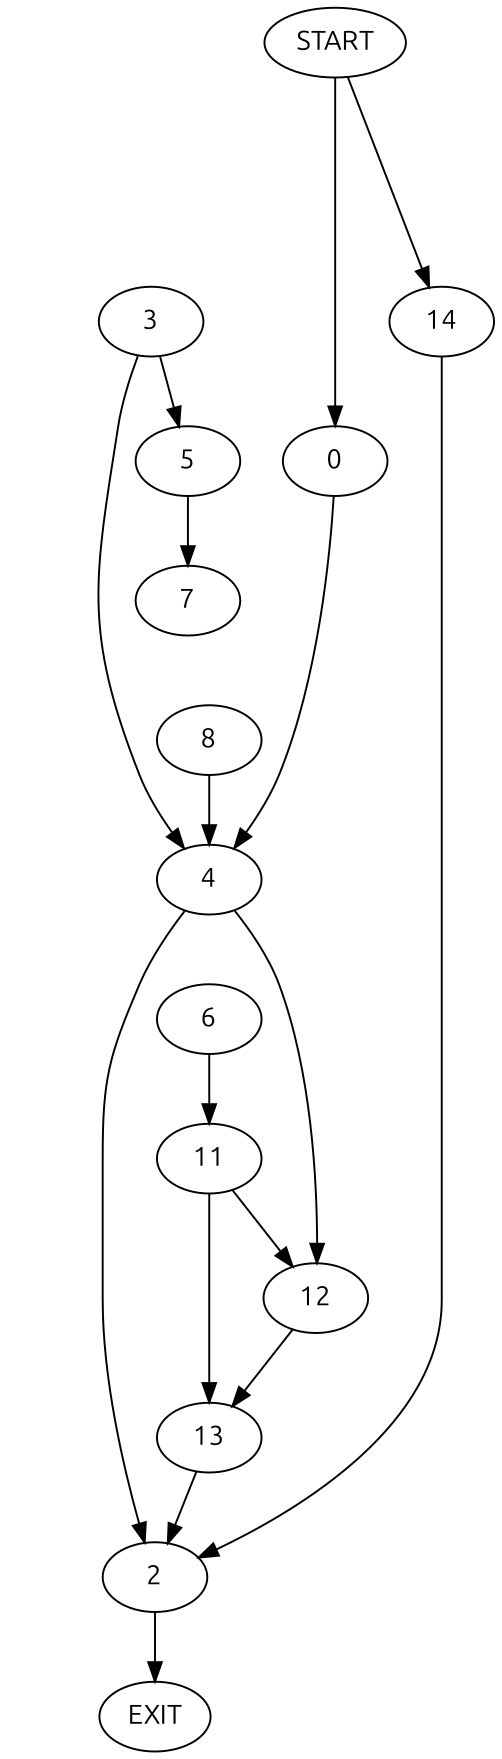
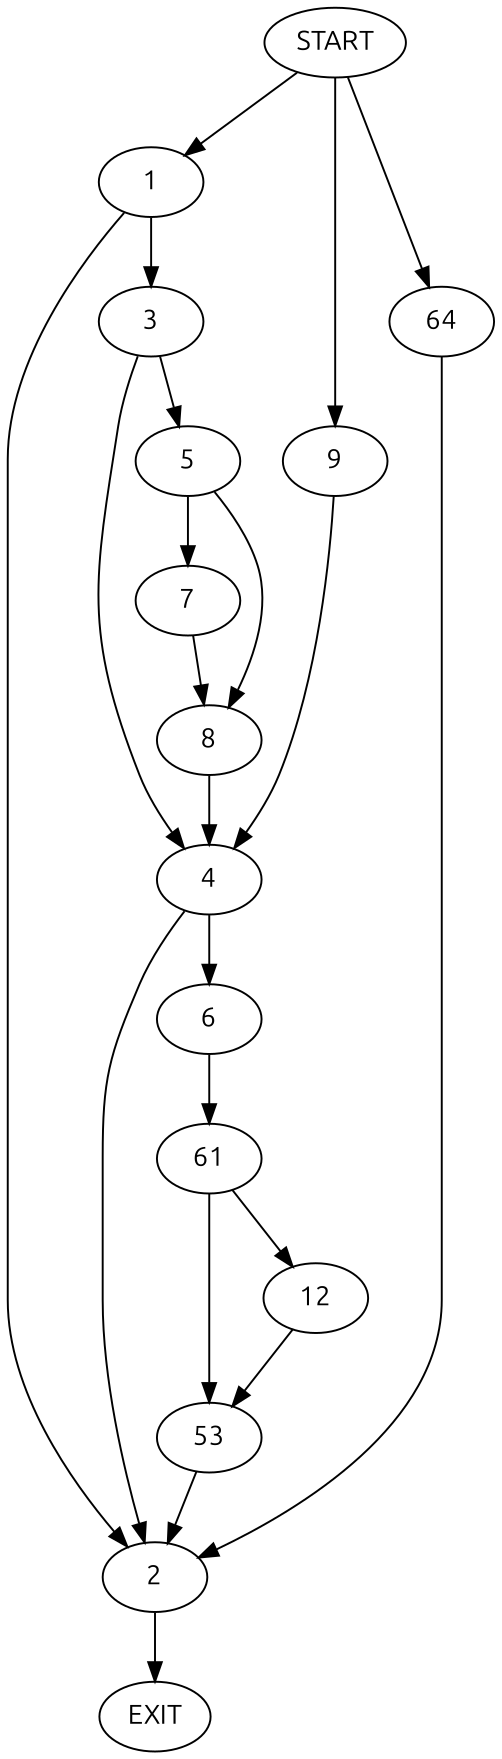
none -> (151, 182)
(442, 322) -> (442, 322)
(335, 461) -> (335, 461)
none -> (262, 587)
none -> (197, 660)
(302, 1070) -> (209, 940)
(209, 1159) -> (209, 1159)
(209, 1438) -> (209, 1438)
